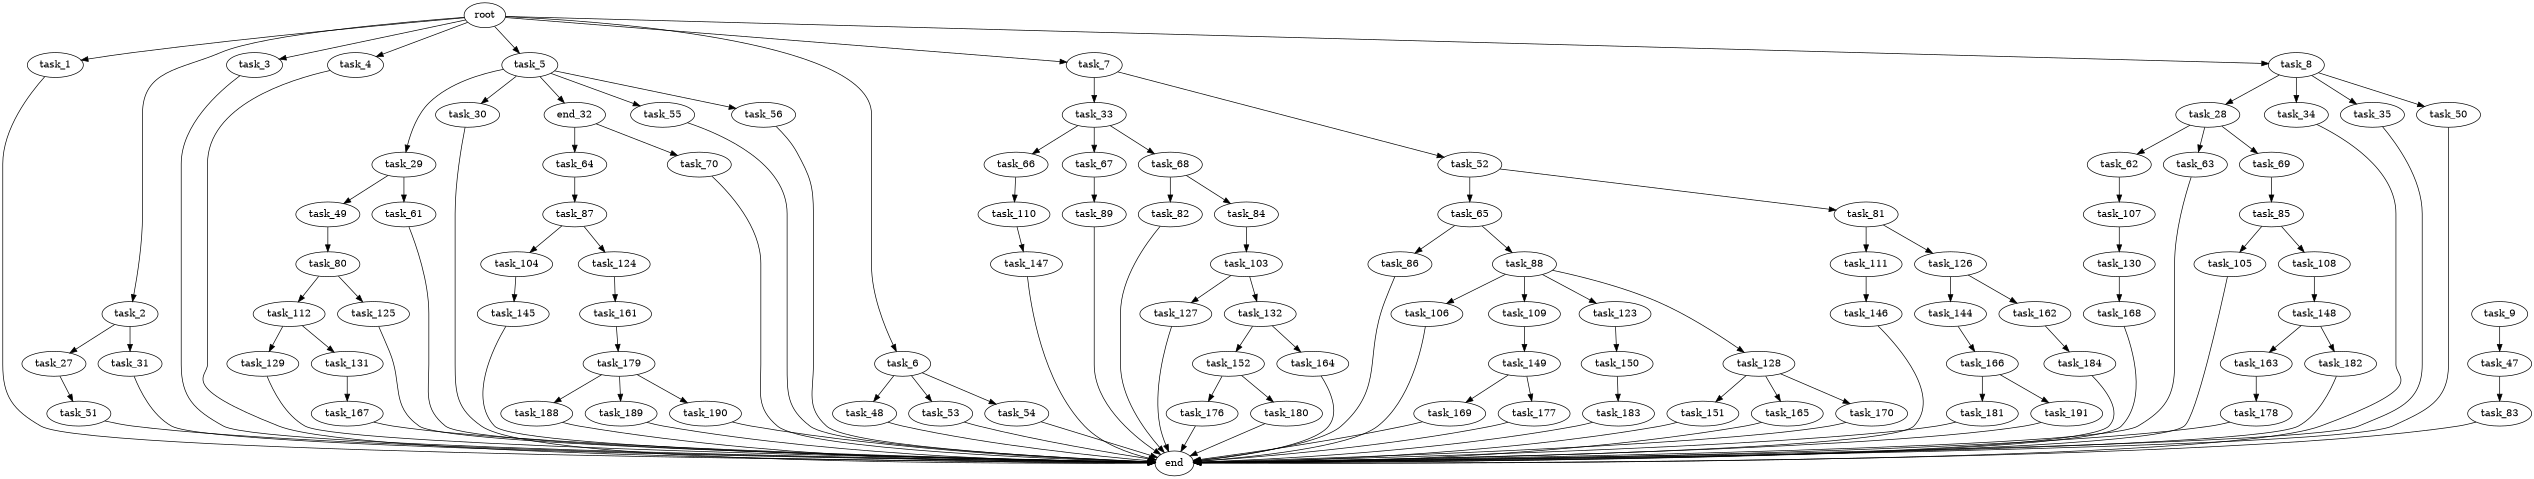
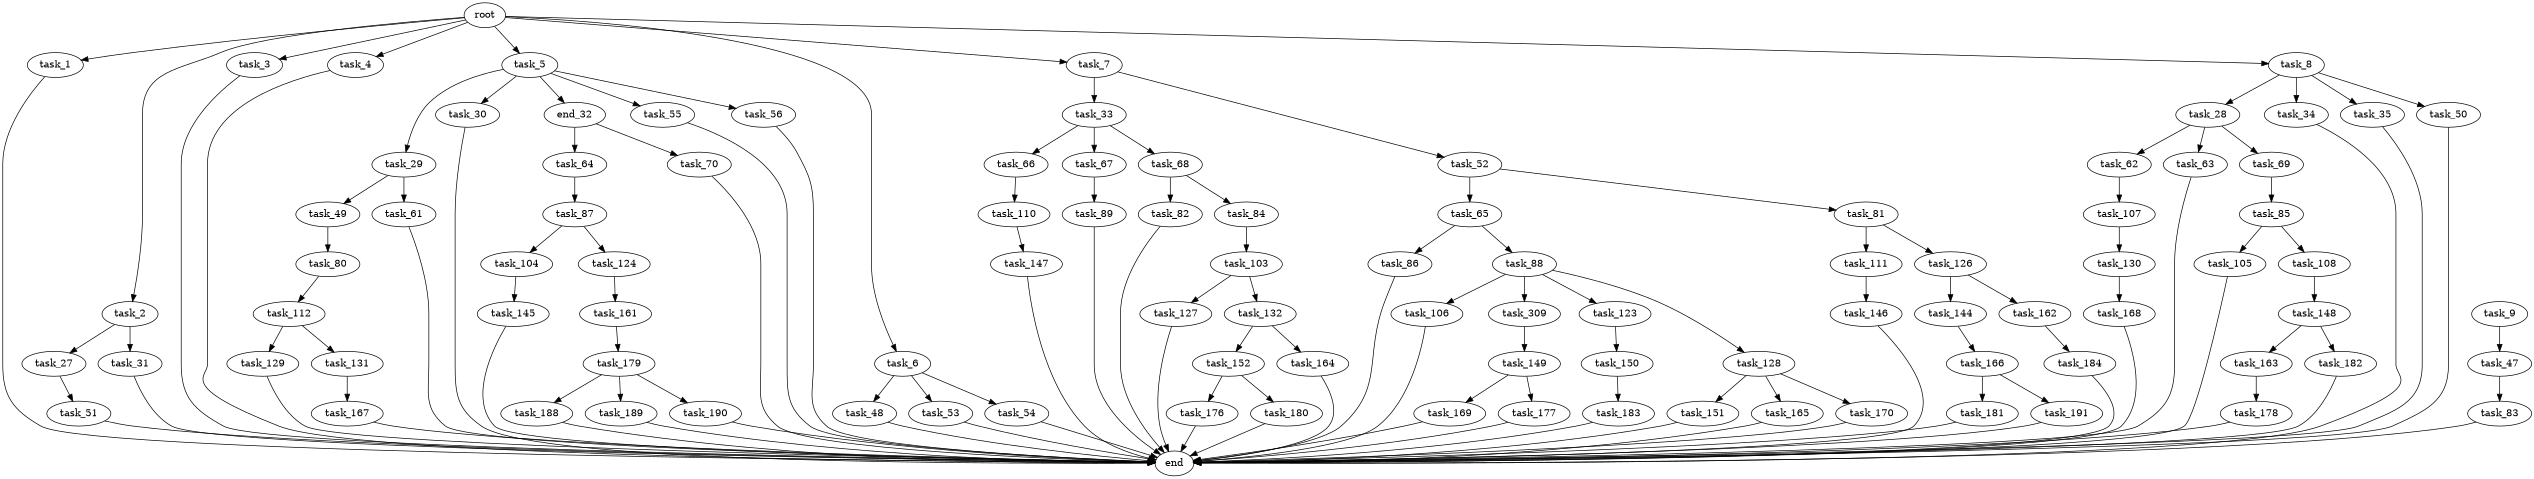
(374, 314) -> none
(1524, 314) -> (1524, 314)
